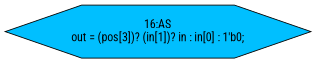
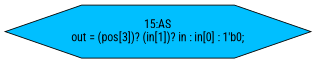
(158, 32) -> (158, 32)
